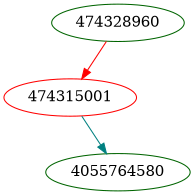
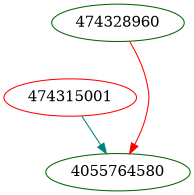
(97, 56) -> (149, 92)
